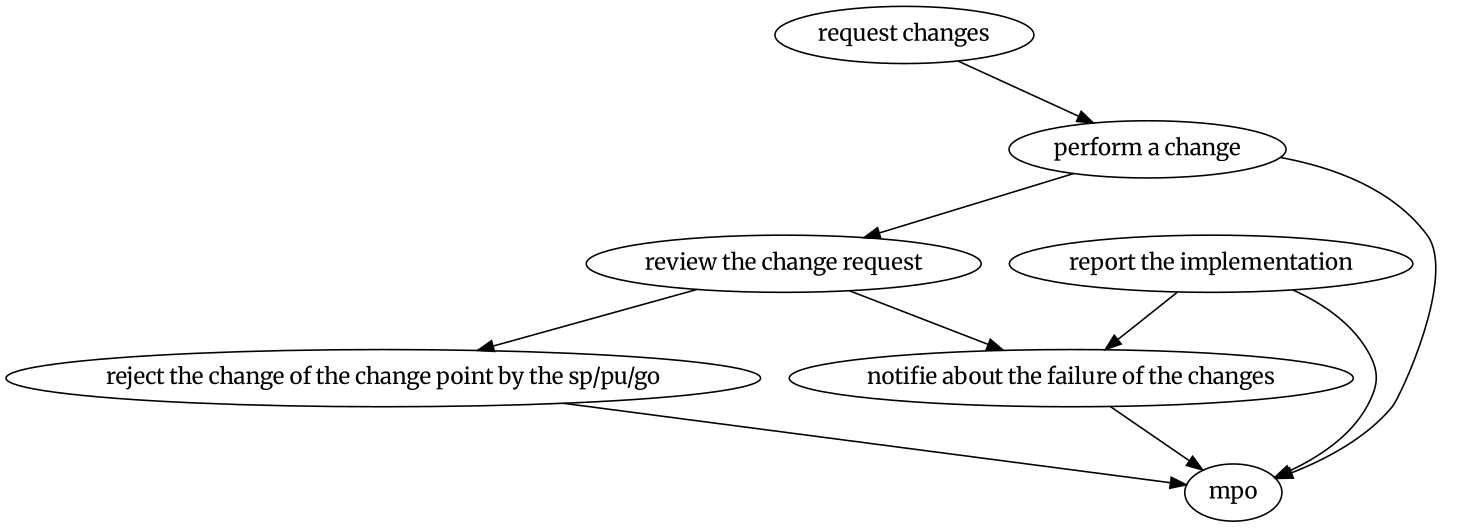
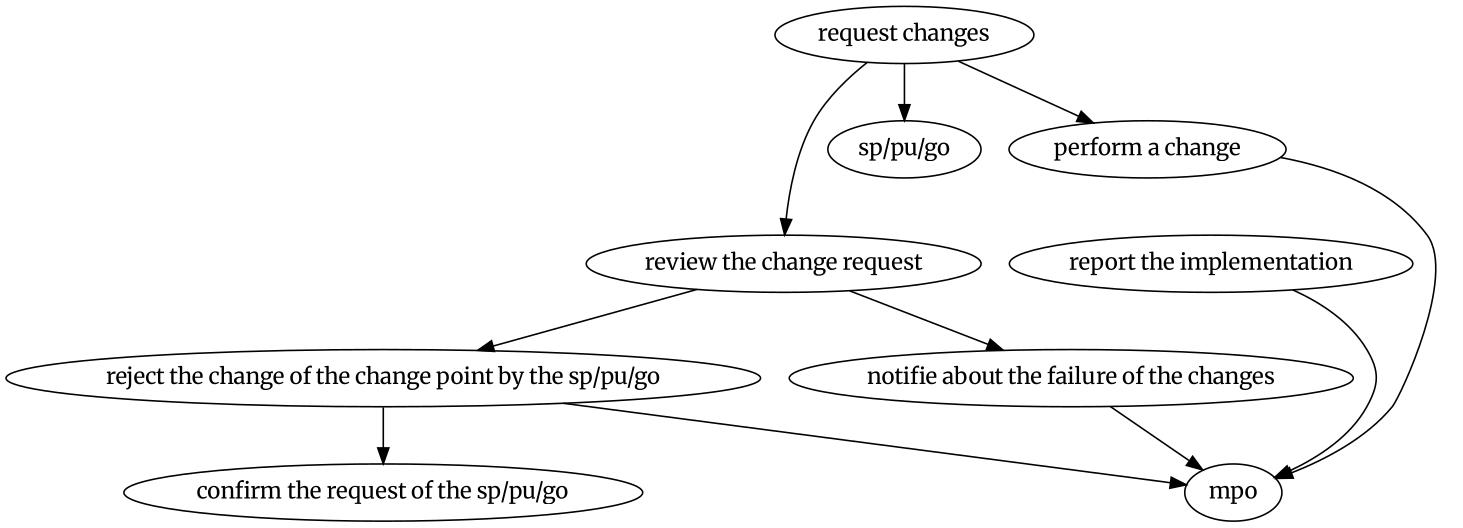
none -> (904, 149)
(977, 203) -> (809, 131)
(1148, 316) -> none
none -> (383, 493)
